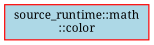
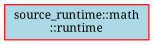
(77, 22) -> (77, 22)
